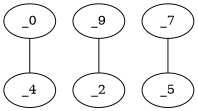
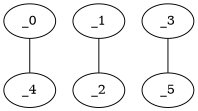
(99, 21) -> (99, 21)
(168, 21) -> (168, 21)
